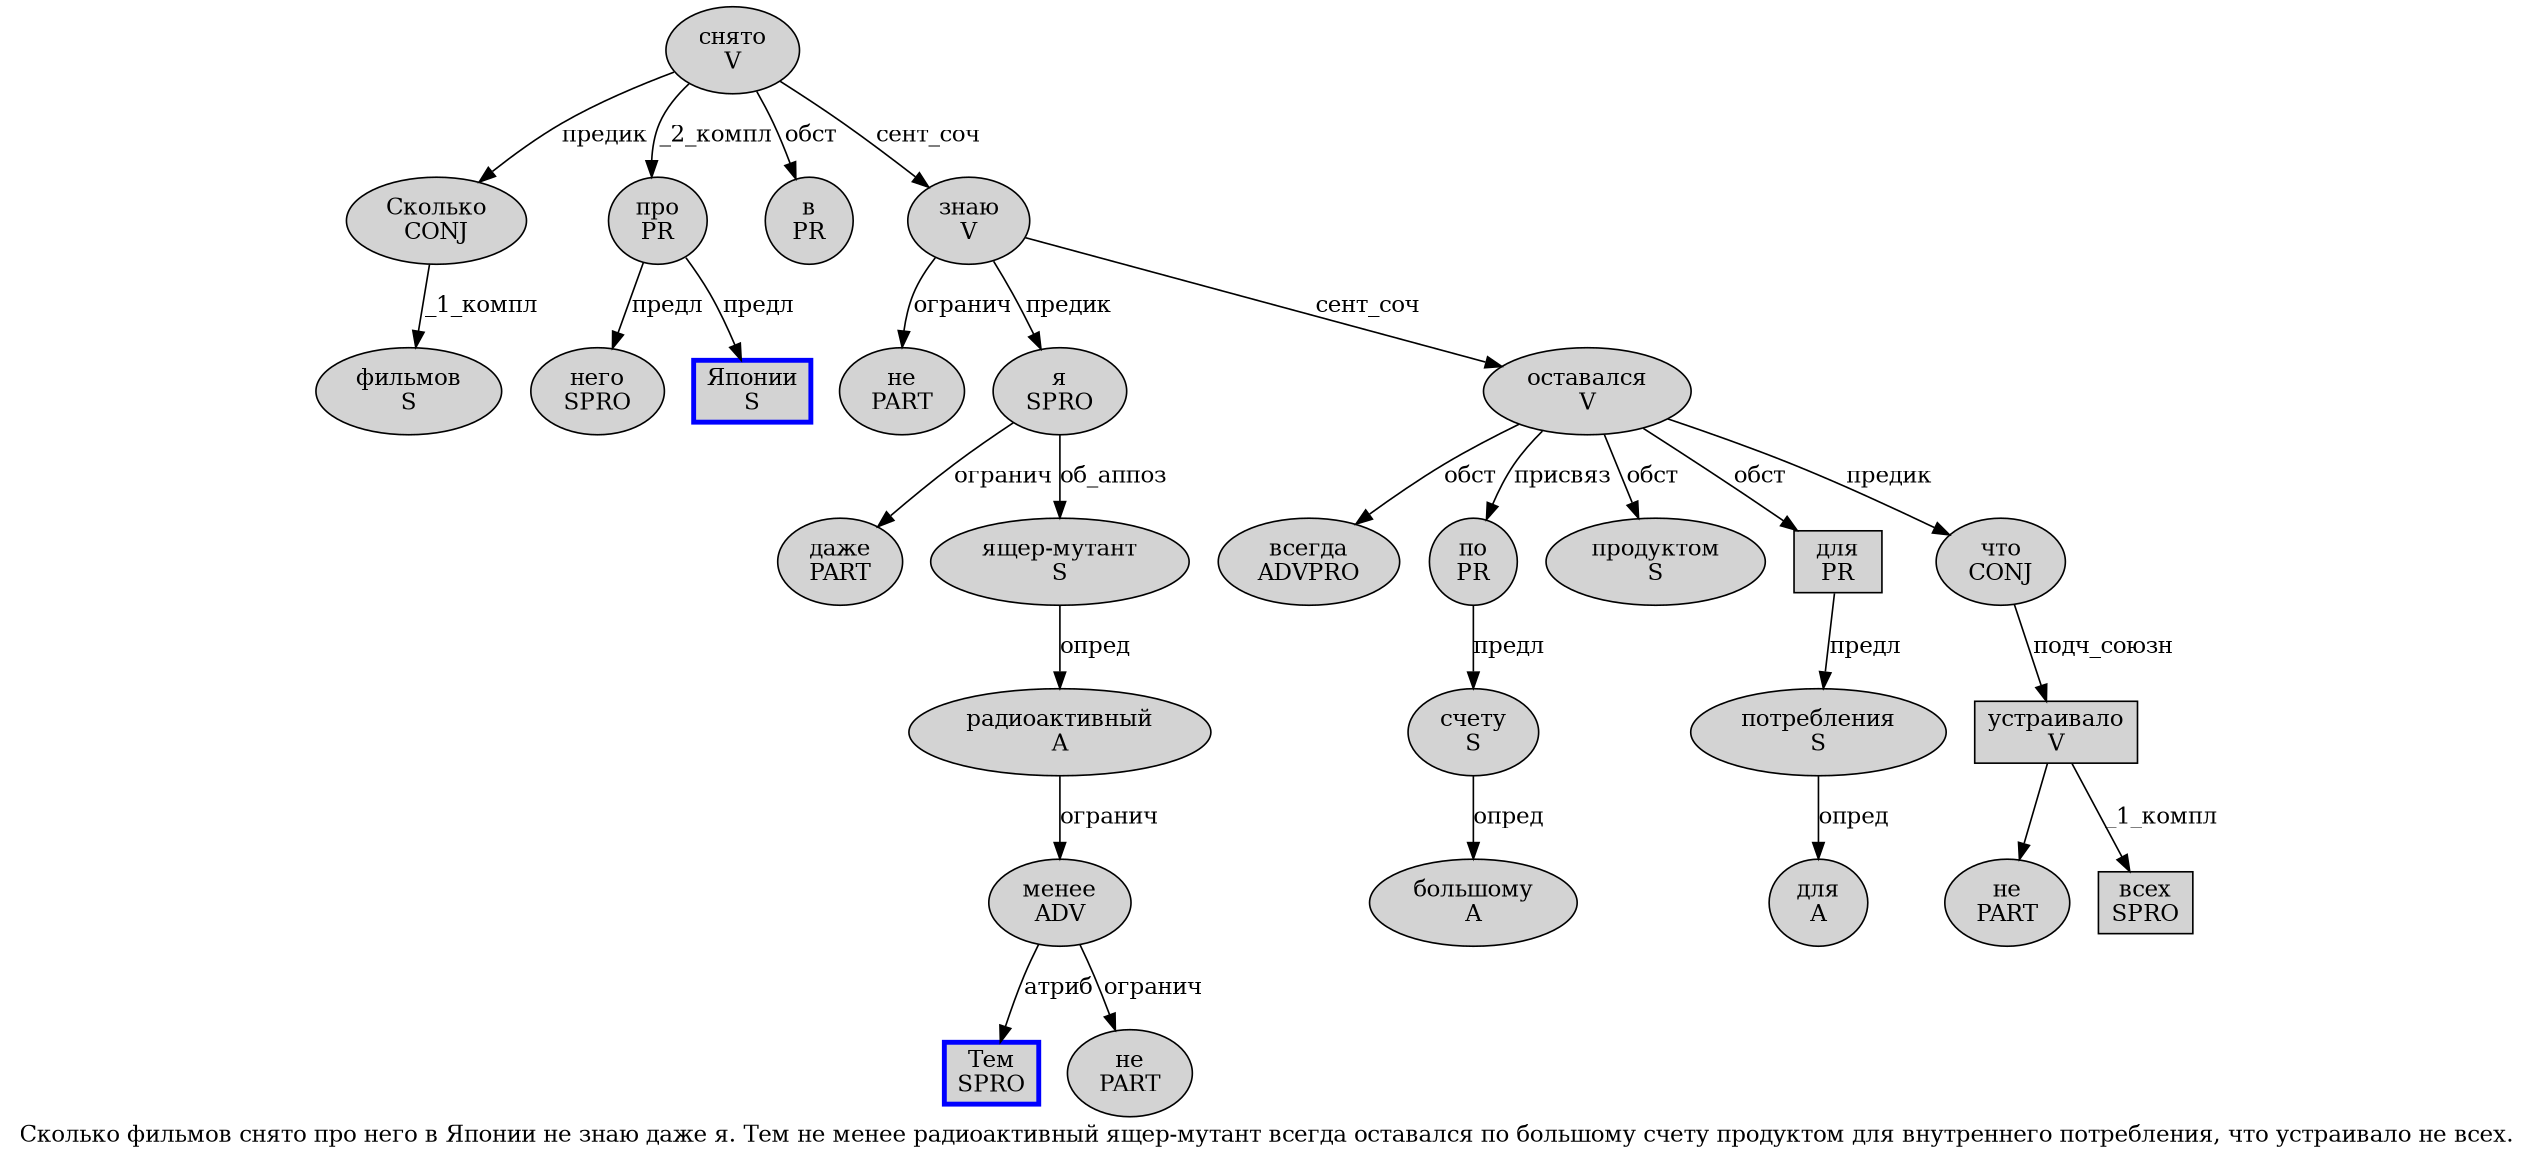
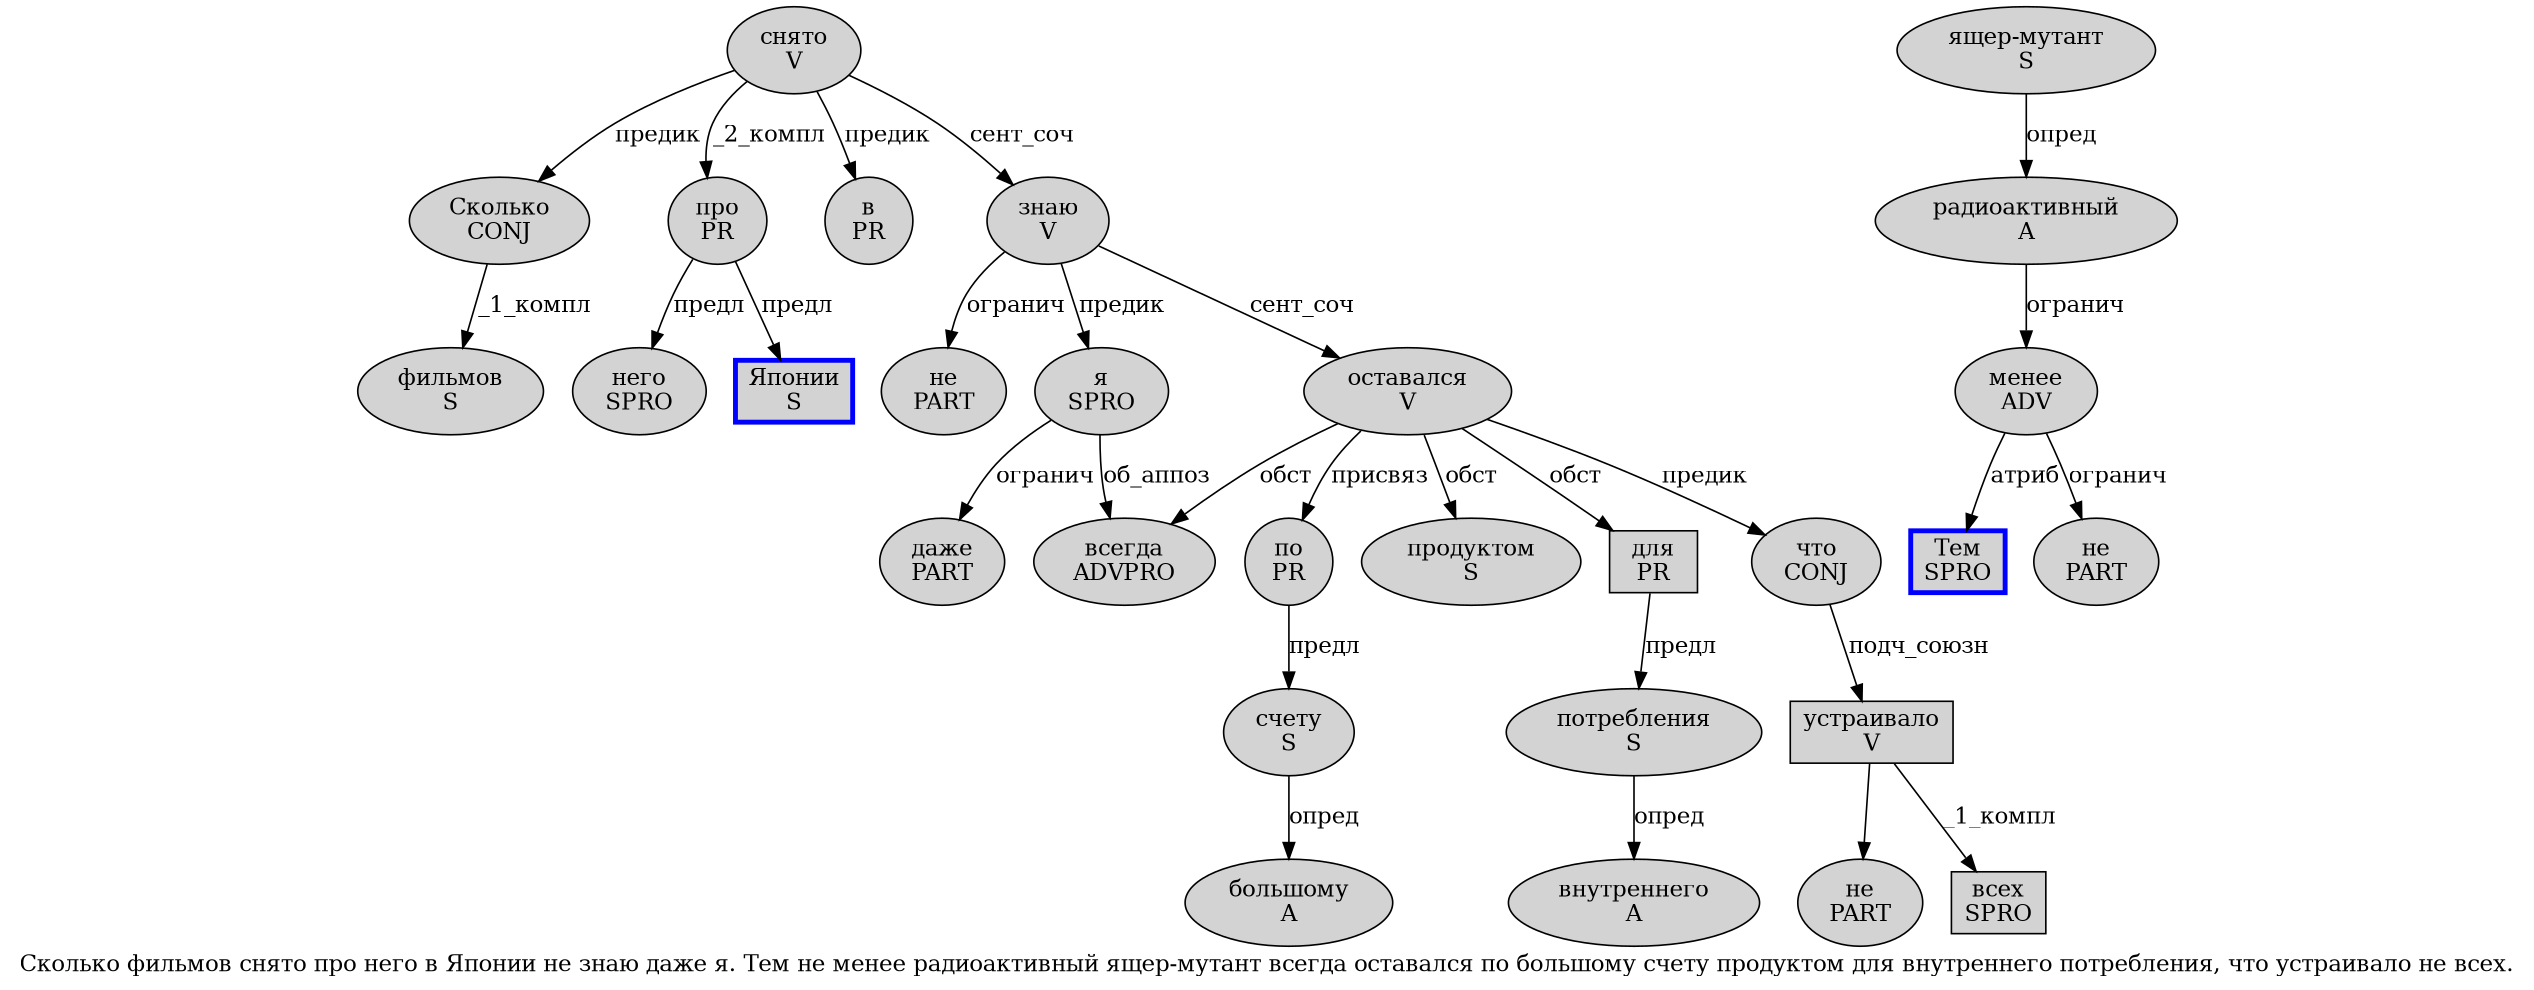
(811, 135) -> (888, 135)
(1060, 468) -> (1101, 469)
(1818, 903) -> (1634, 903)
